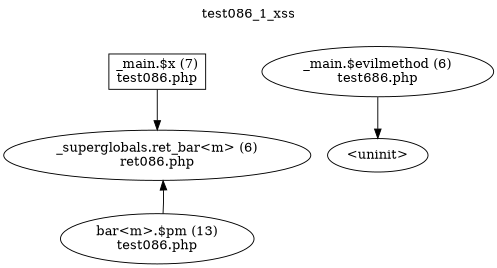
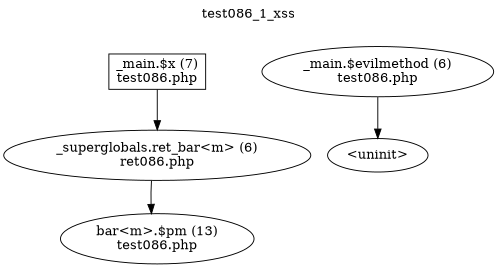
(378, 72) -> (378, 72)
(163, 202) -> (151, 192)
